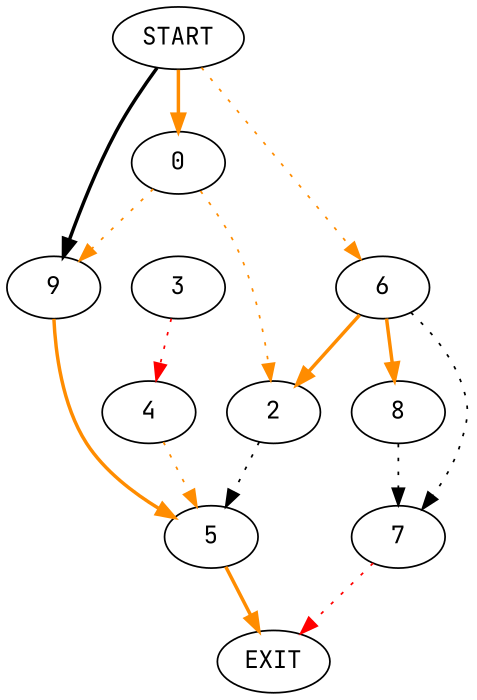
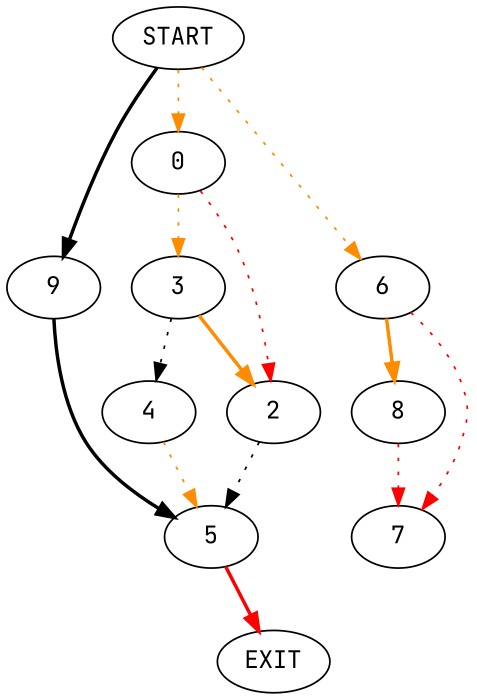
(178, 92) -> (178, 92)
(122, 219) -> (178, 217)
(247, 272) -> (247, 272)
(166, 341) -> (166, 341)
(334, 343) -> (221, 343)
(466, 399) -> (466, 399)
(79, 429) -> (79, 429)
(398, 466) -> (398, 466)
(238, 591) -> (238, 591)
(343, 592) -> none
